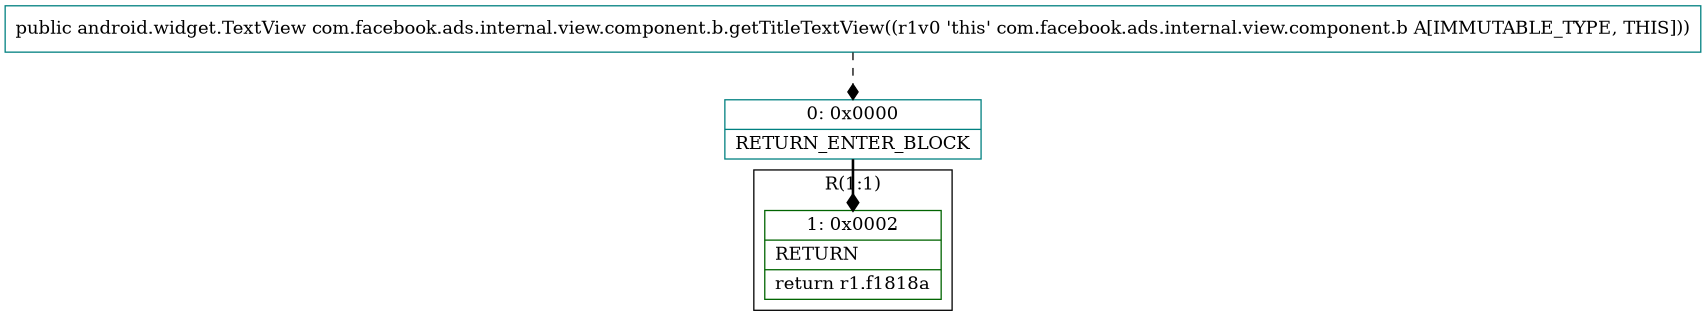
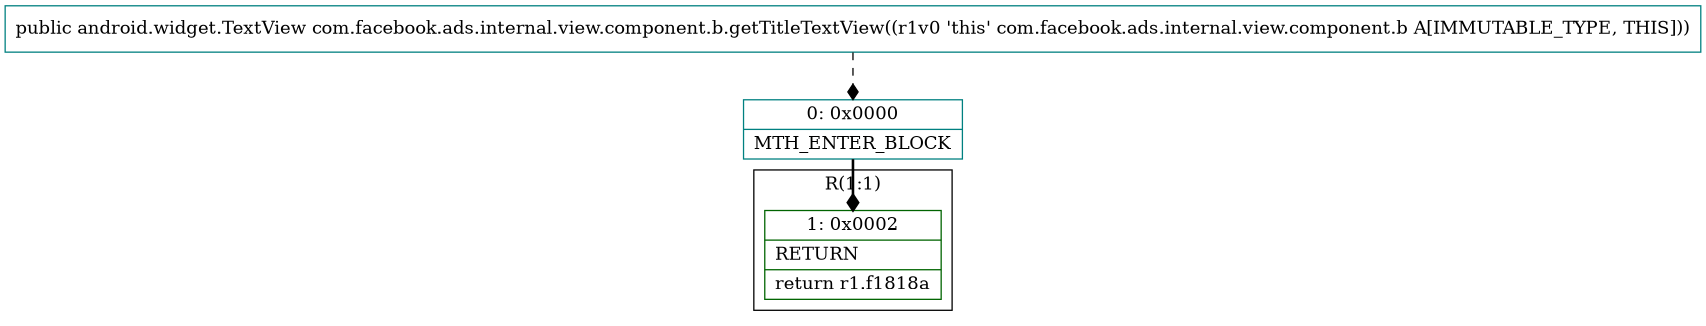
(853, 144) -> (853, 144)
